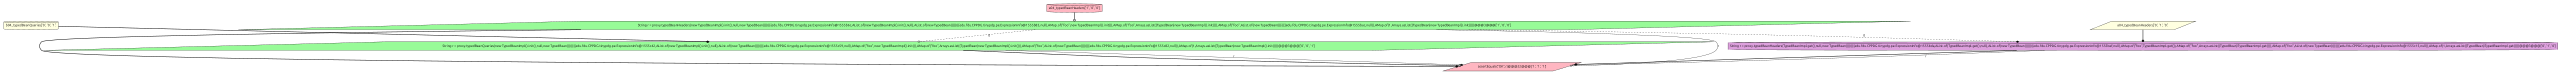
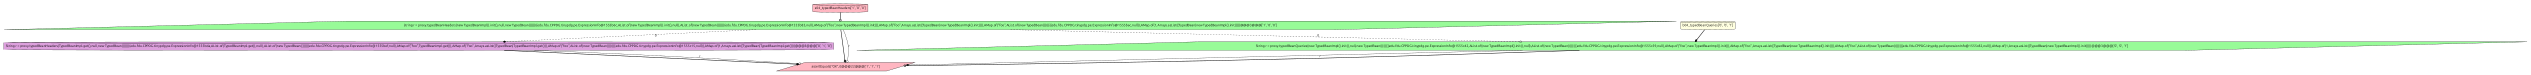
(2143, 25) -> none
